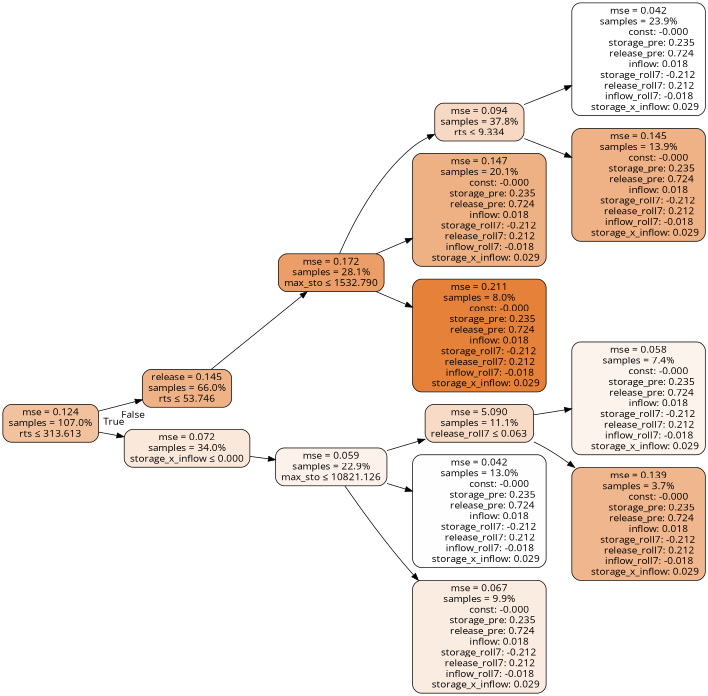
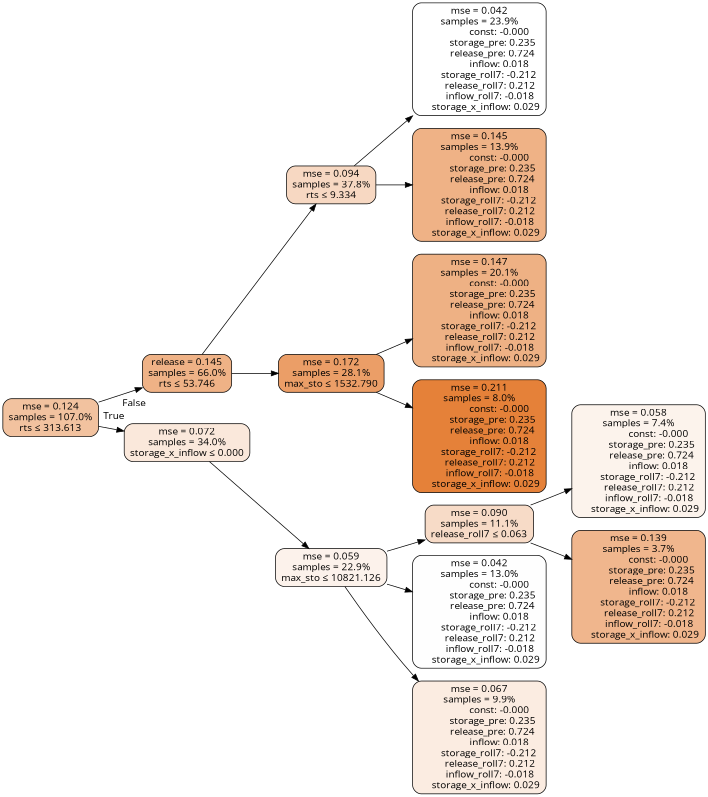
(375, 189) -> (257, 282)
(479, 423) -> (479, 524)
